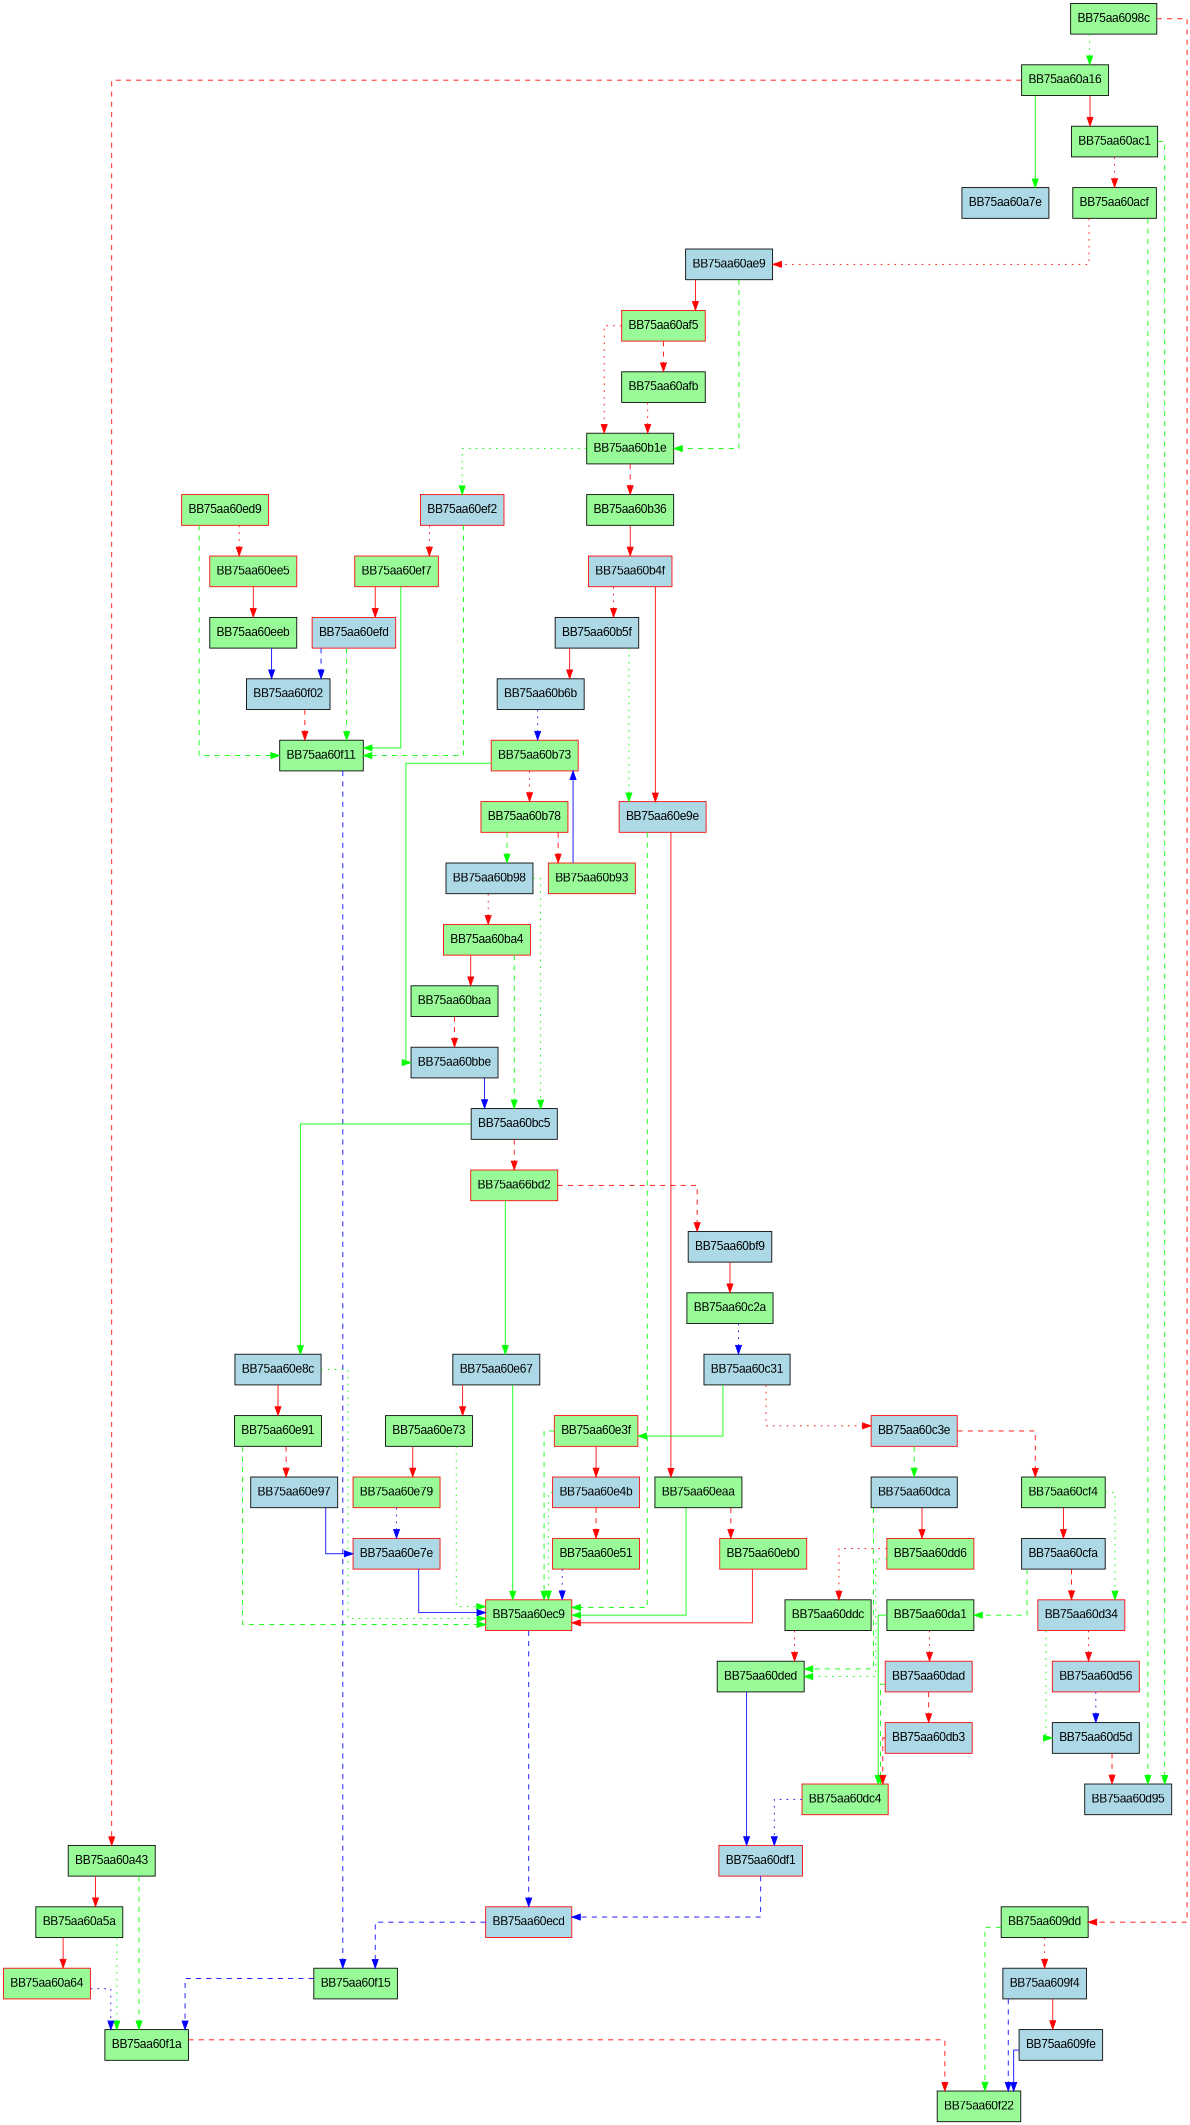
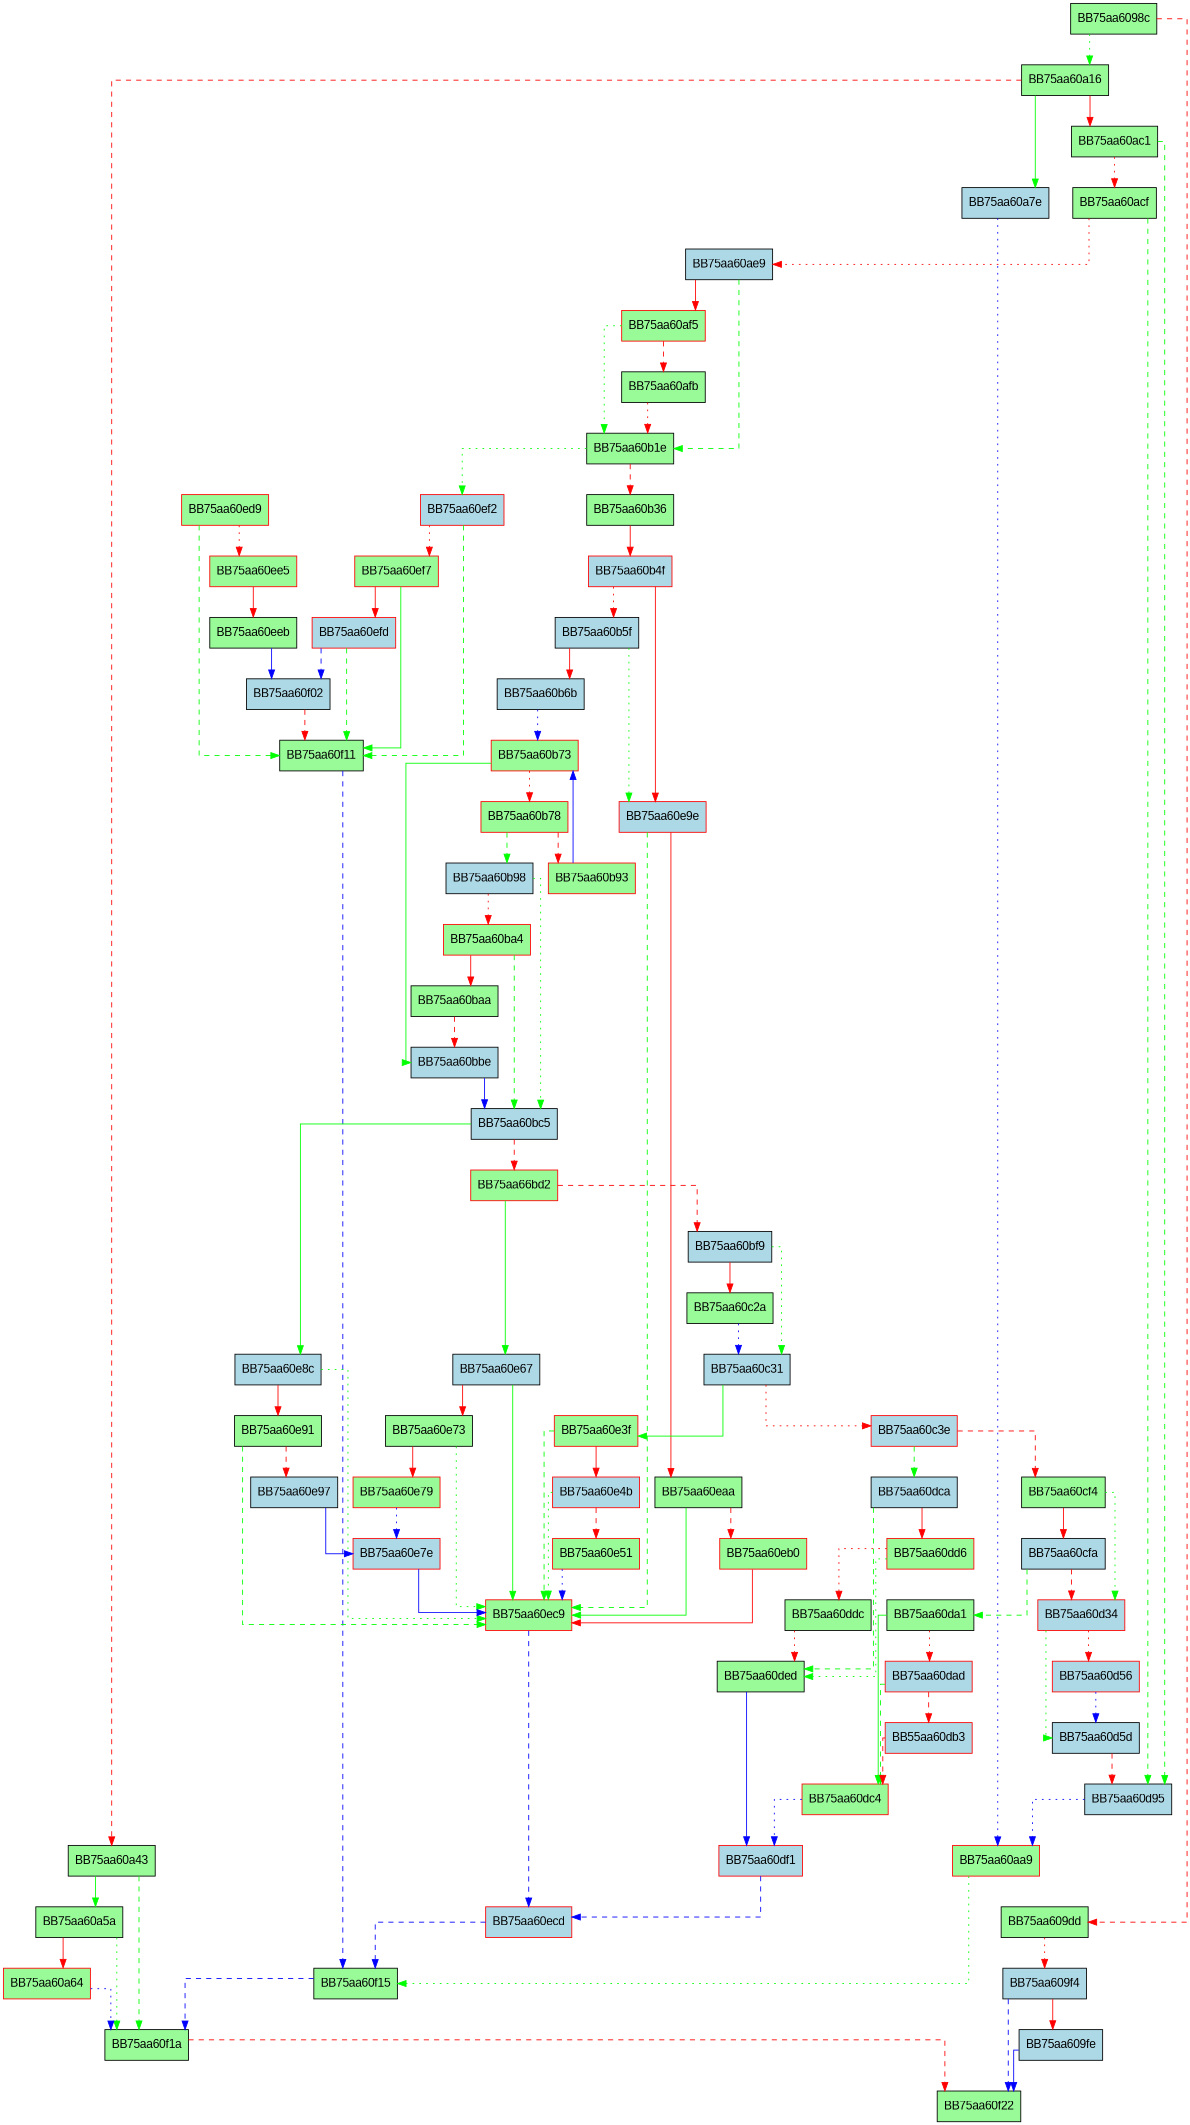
(604, 366) -> (604, 366)
none -> (782, 1291)
(929, 1738) -> (929, 1738)
none -> (996, 1861)
(96, 1887) -> (96, 1887)
(985, 1997) -> none
